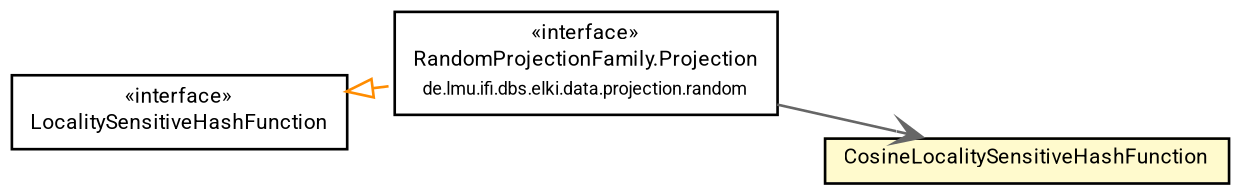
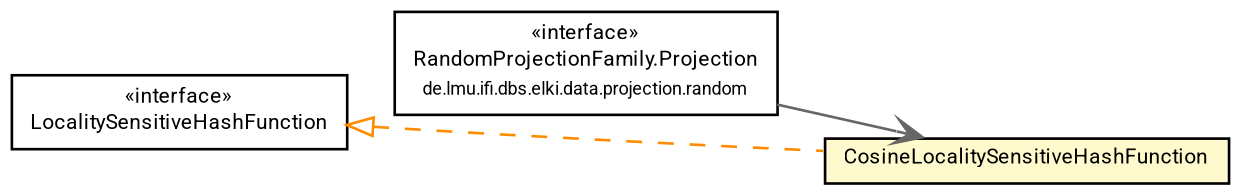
(383, 87) -> (598, 140)
